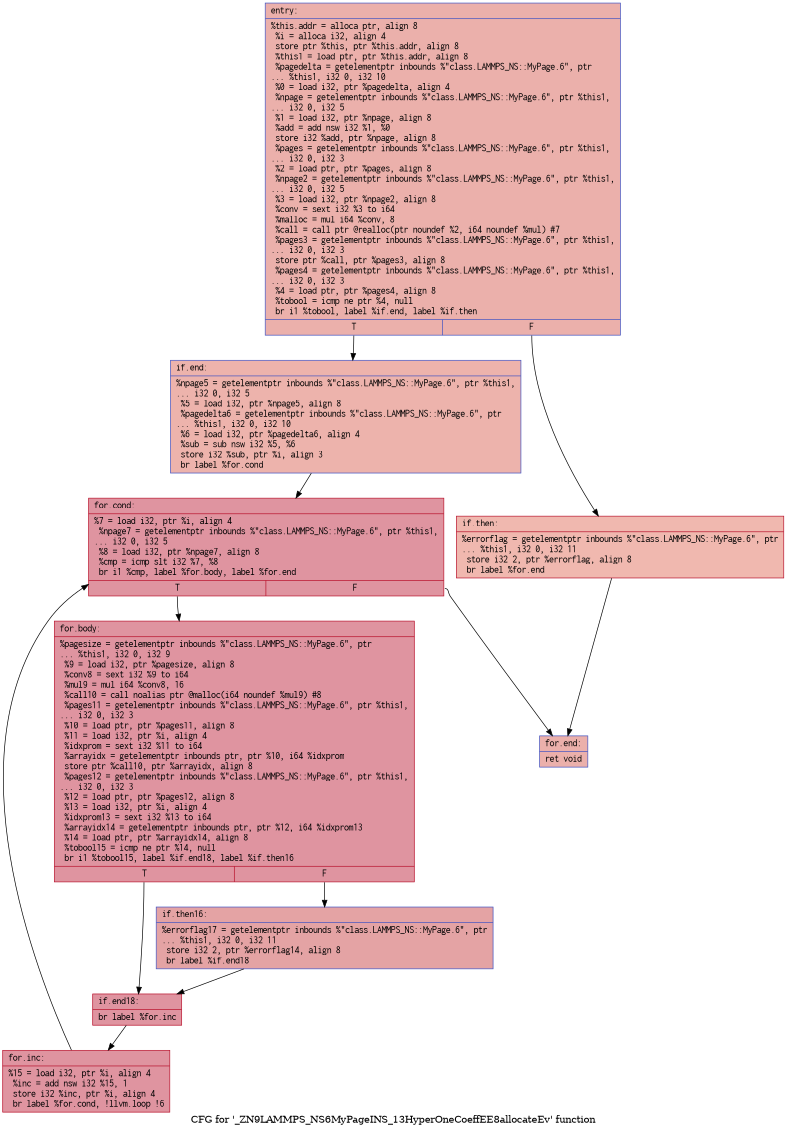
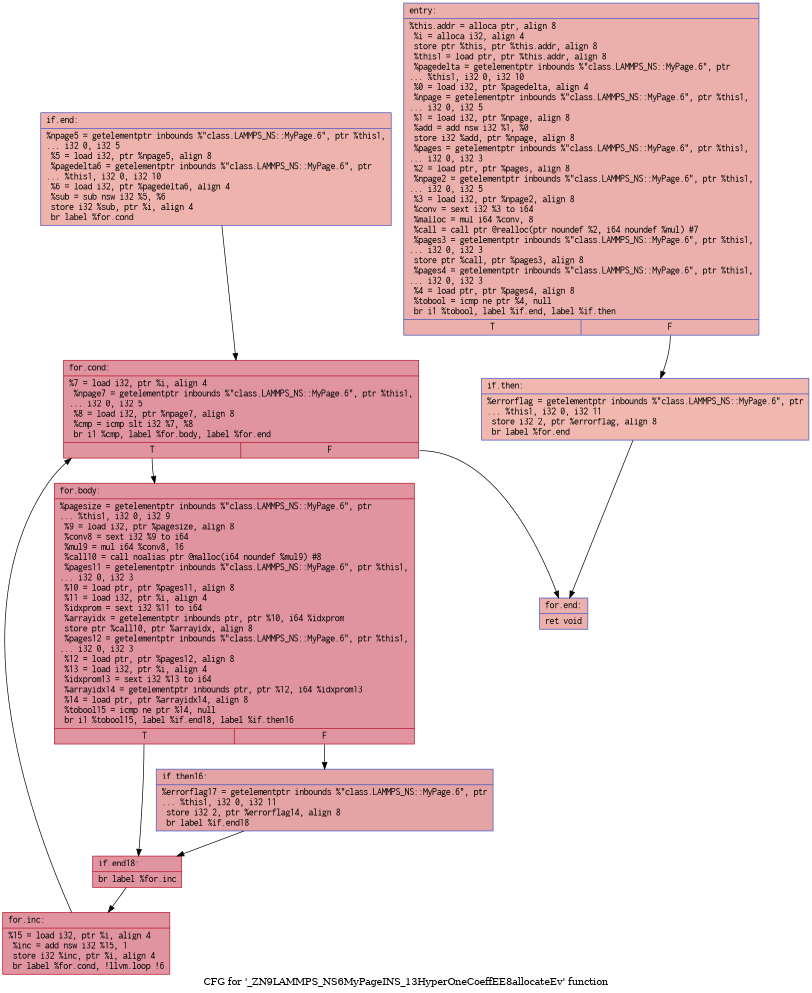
(354, 344) -> none
(250, 455) -> (120, 207)
(620, 547) -> (645, 409)
